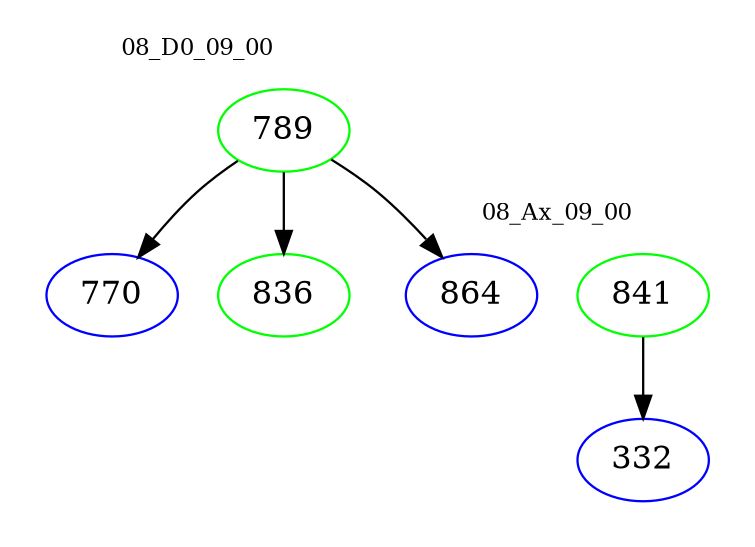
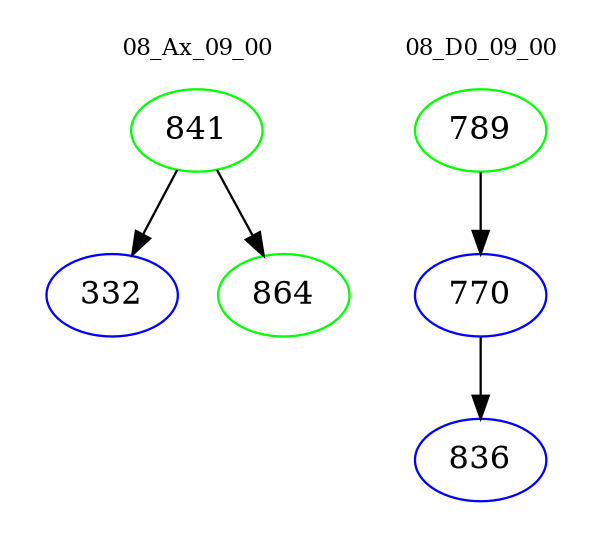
(284, 202) -> (481, 366)
(402, 215) -> (235, 203)
(284, 295) -> (481, 460)
(472, 295) -> (284, 295)
